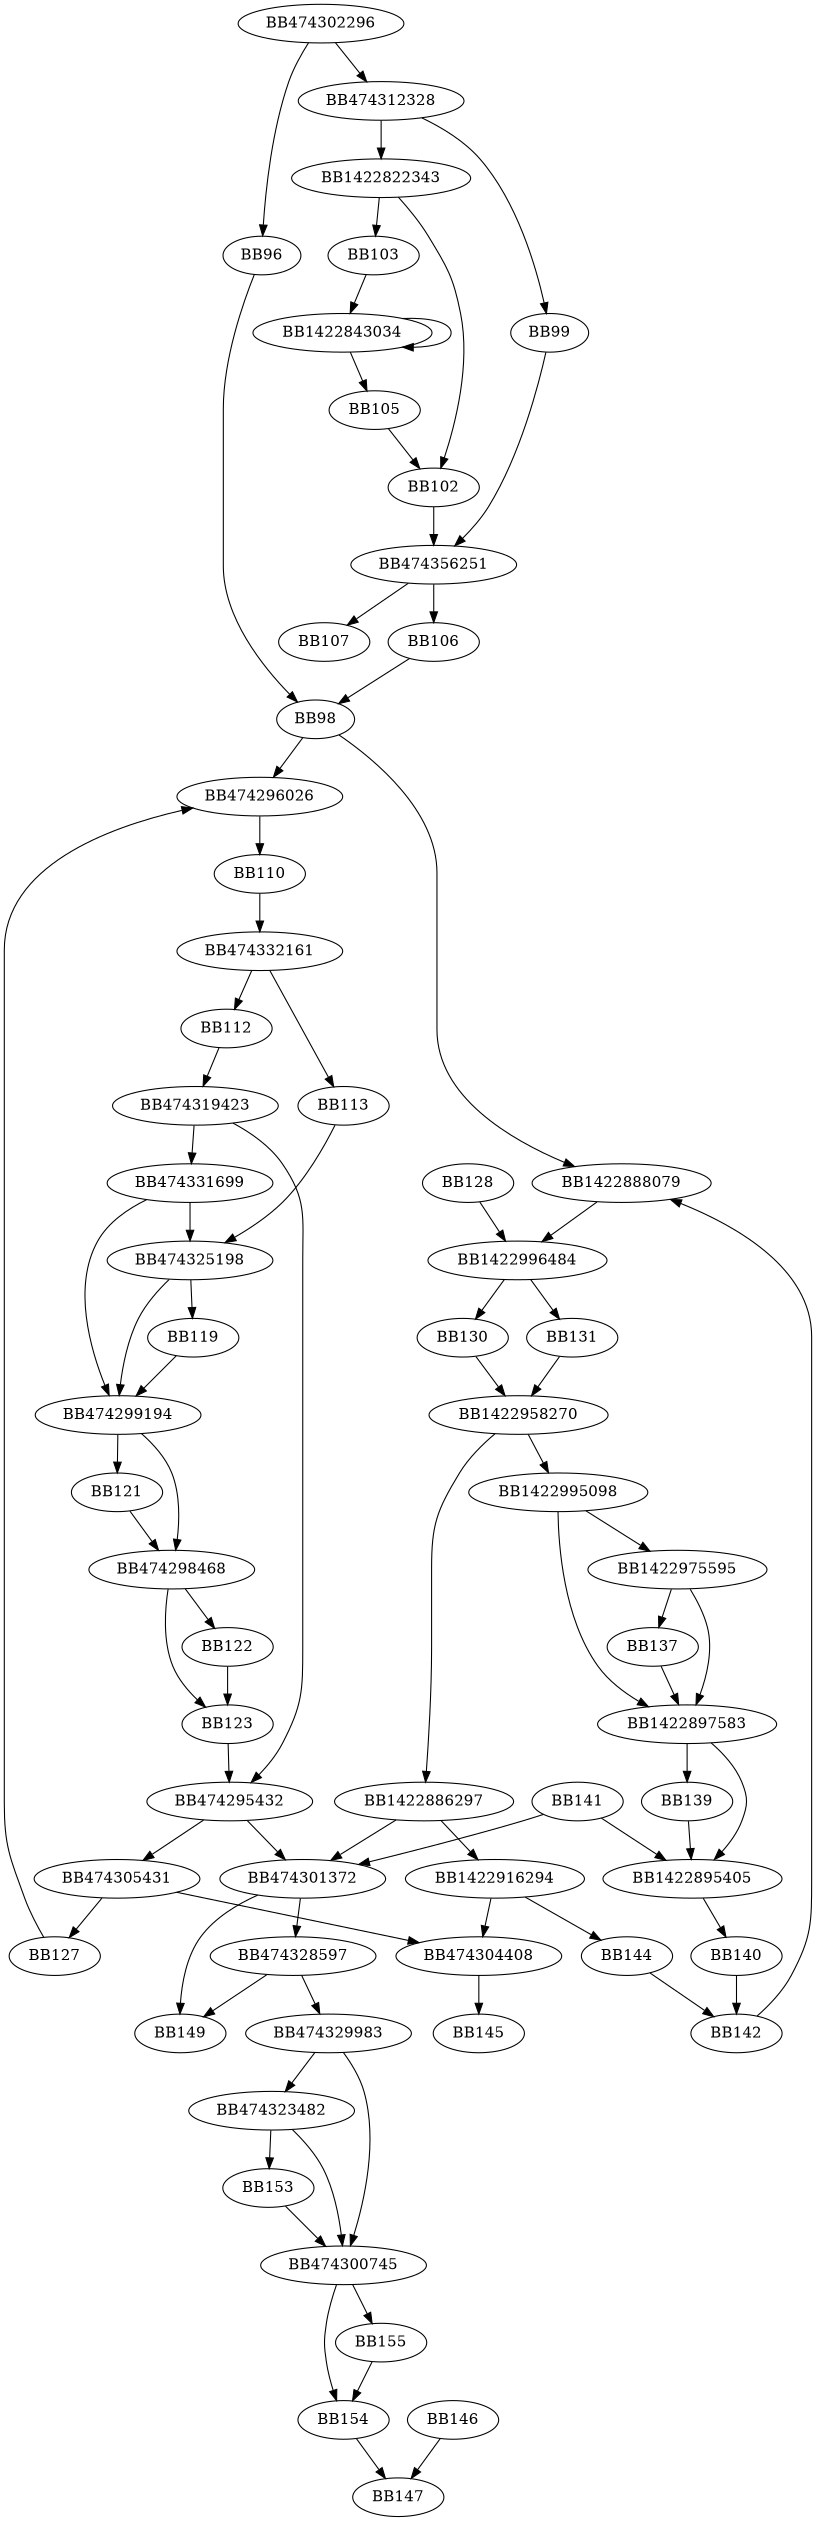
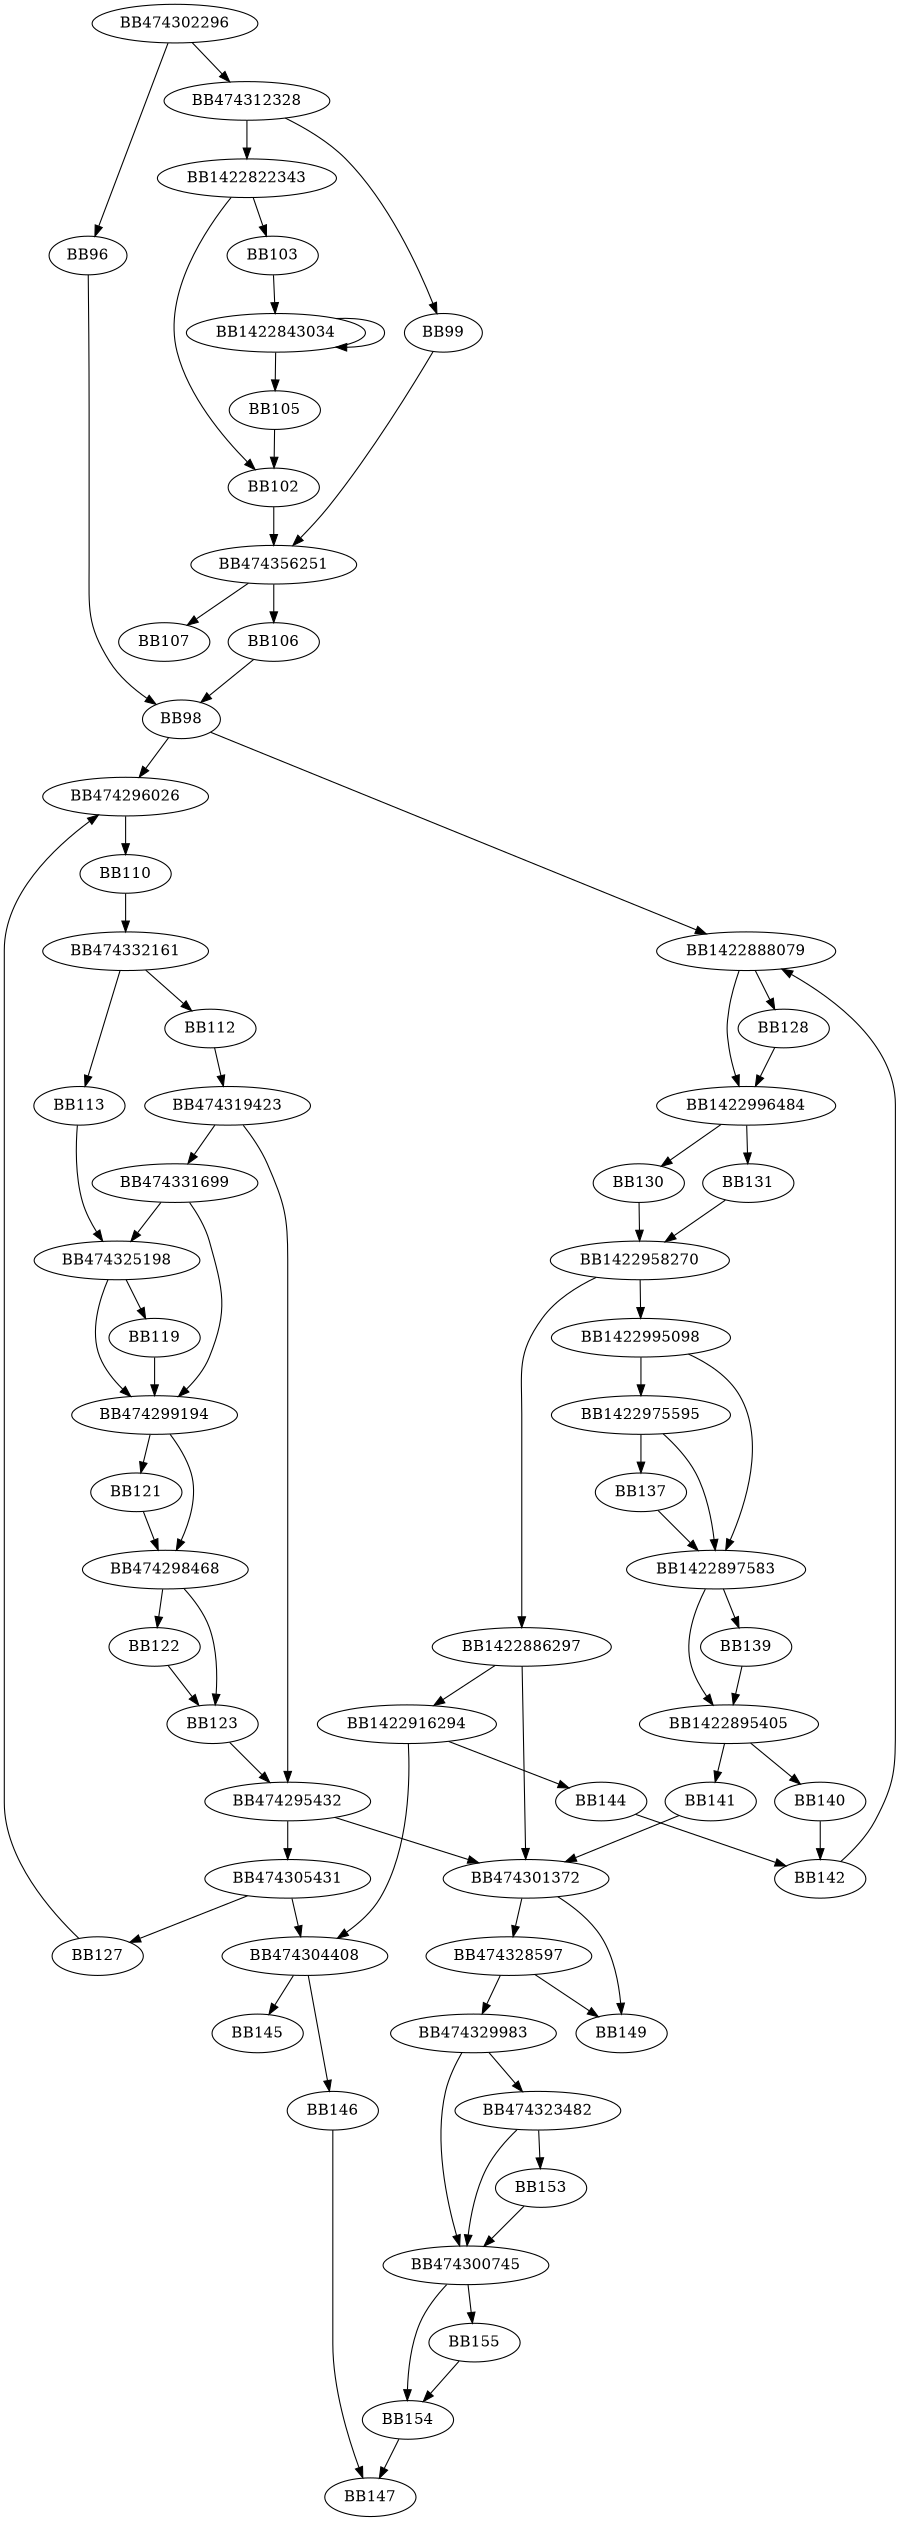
none -> (763, 985)
(629, 1836) -> (721, 1758)
none -> (318, 2028)
